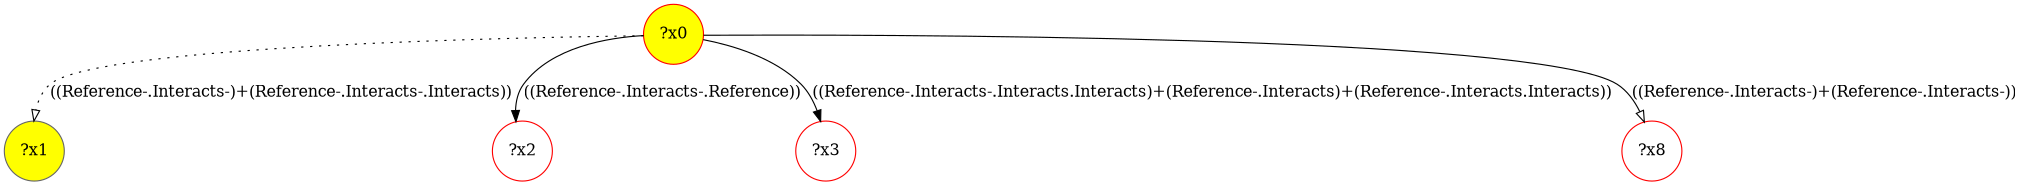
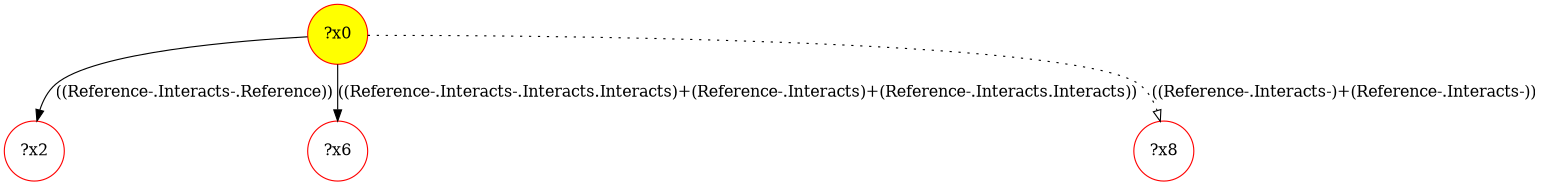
(1180, 41) -> (771, 42)
(34, 151) -> none
(826, 151) -> (338, 151)
